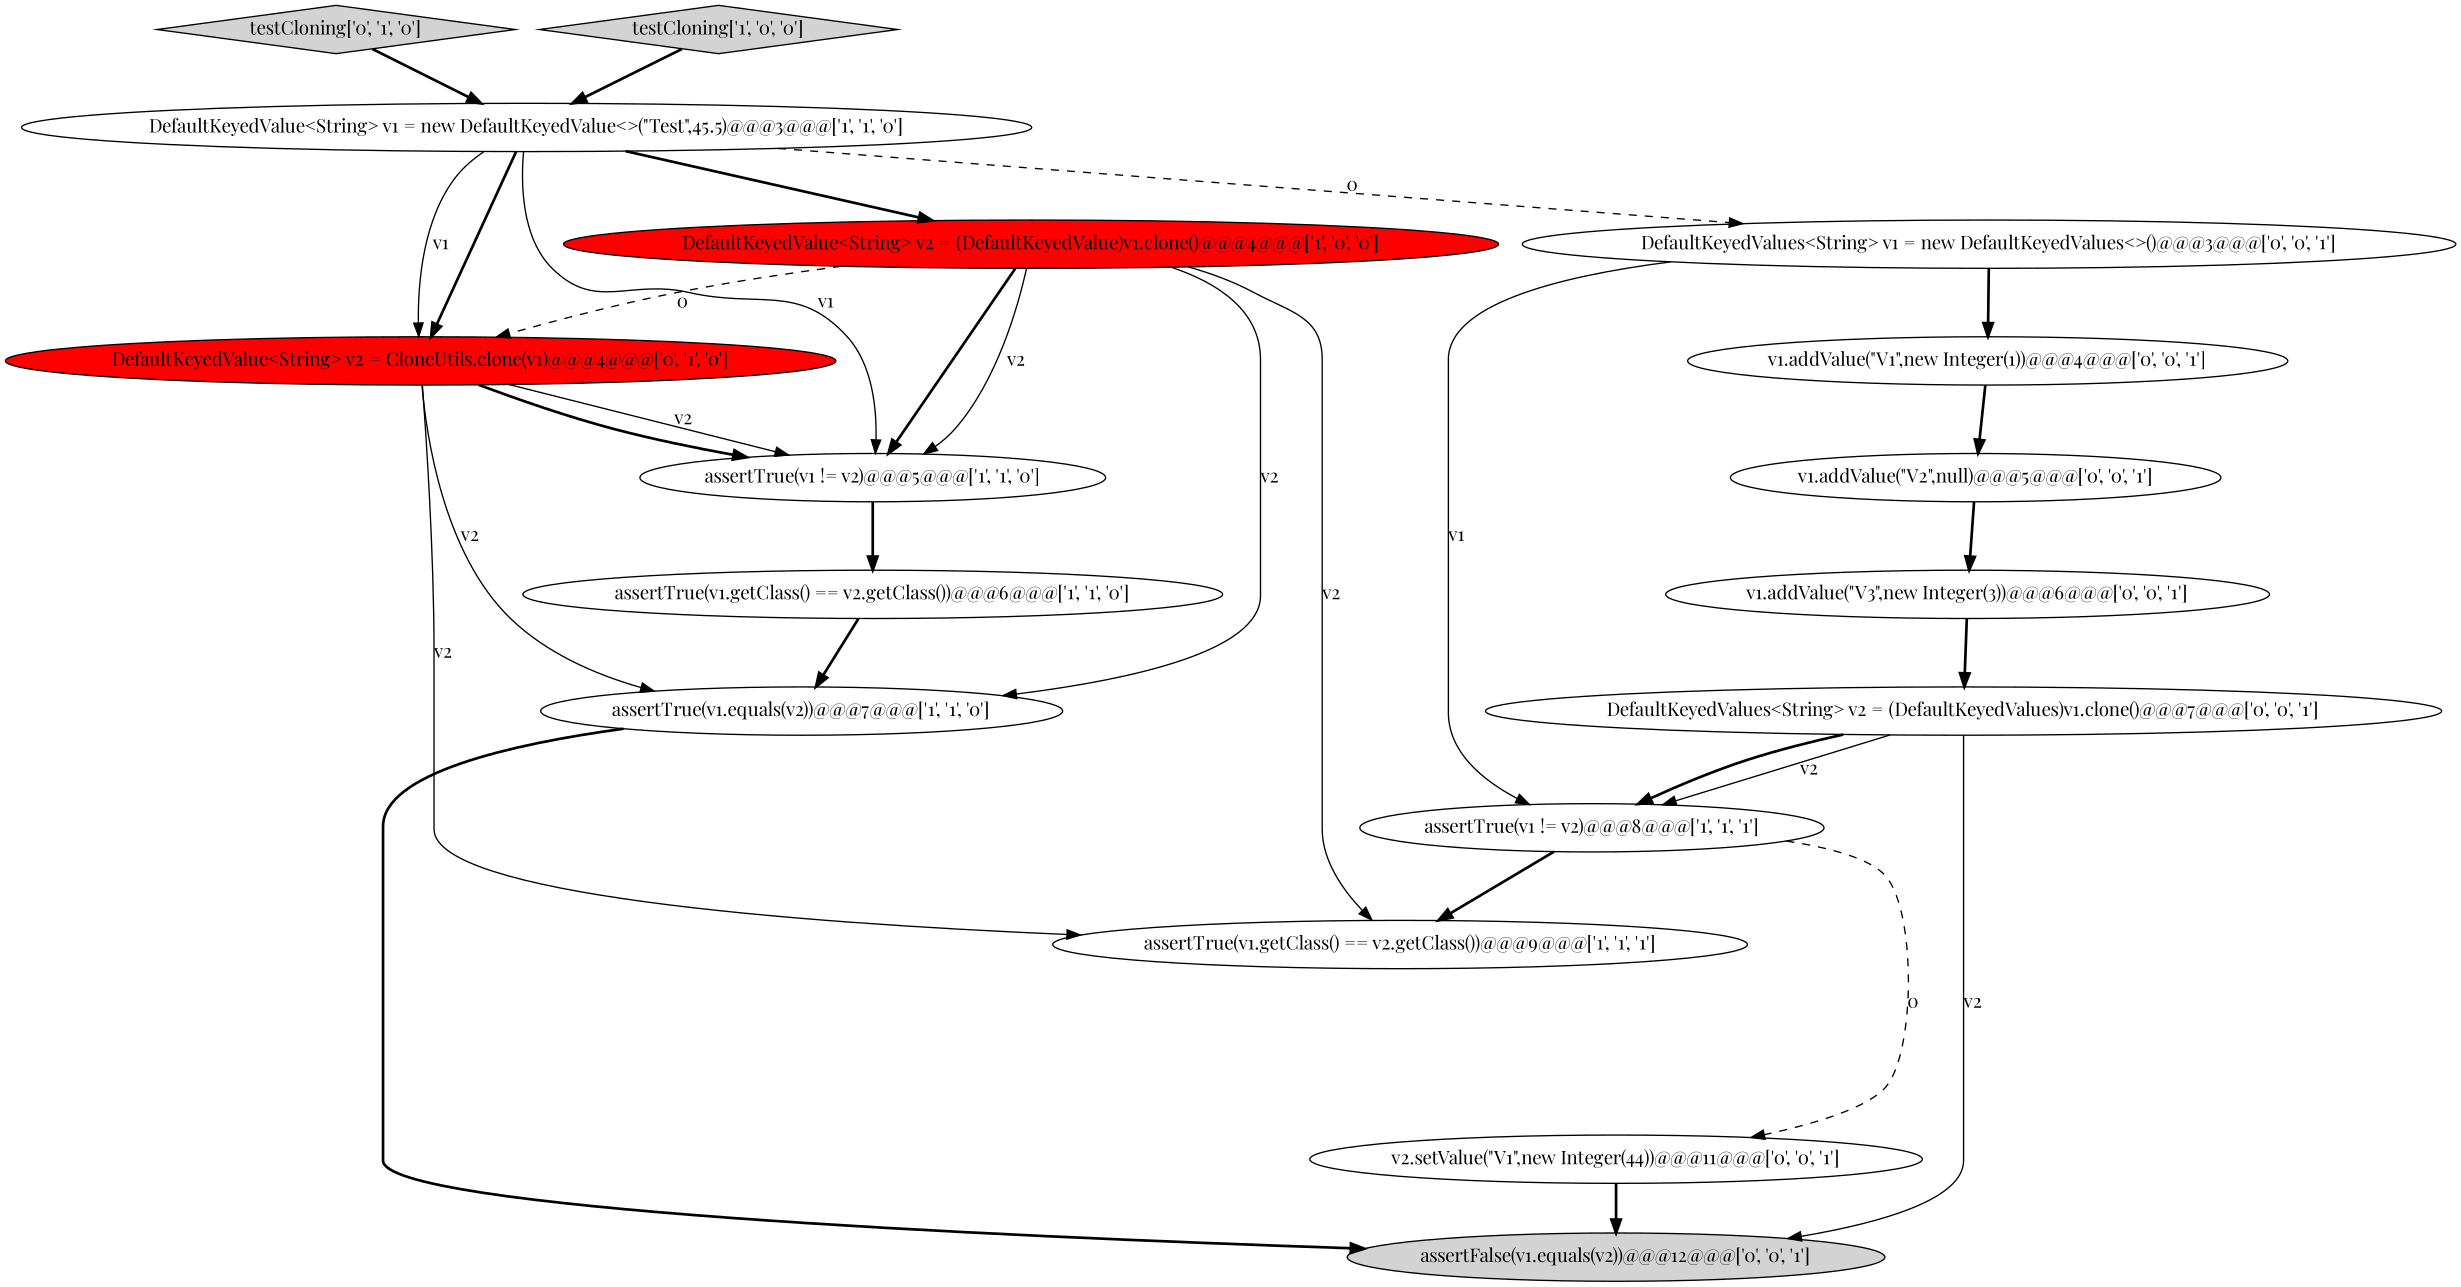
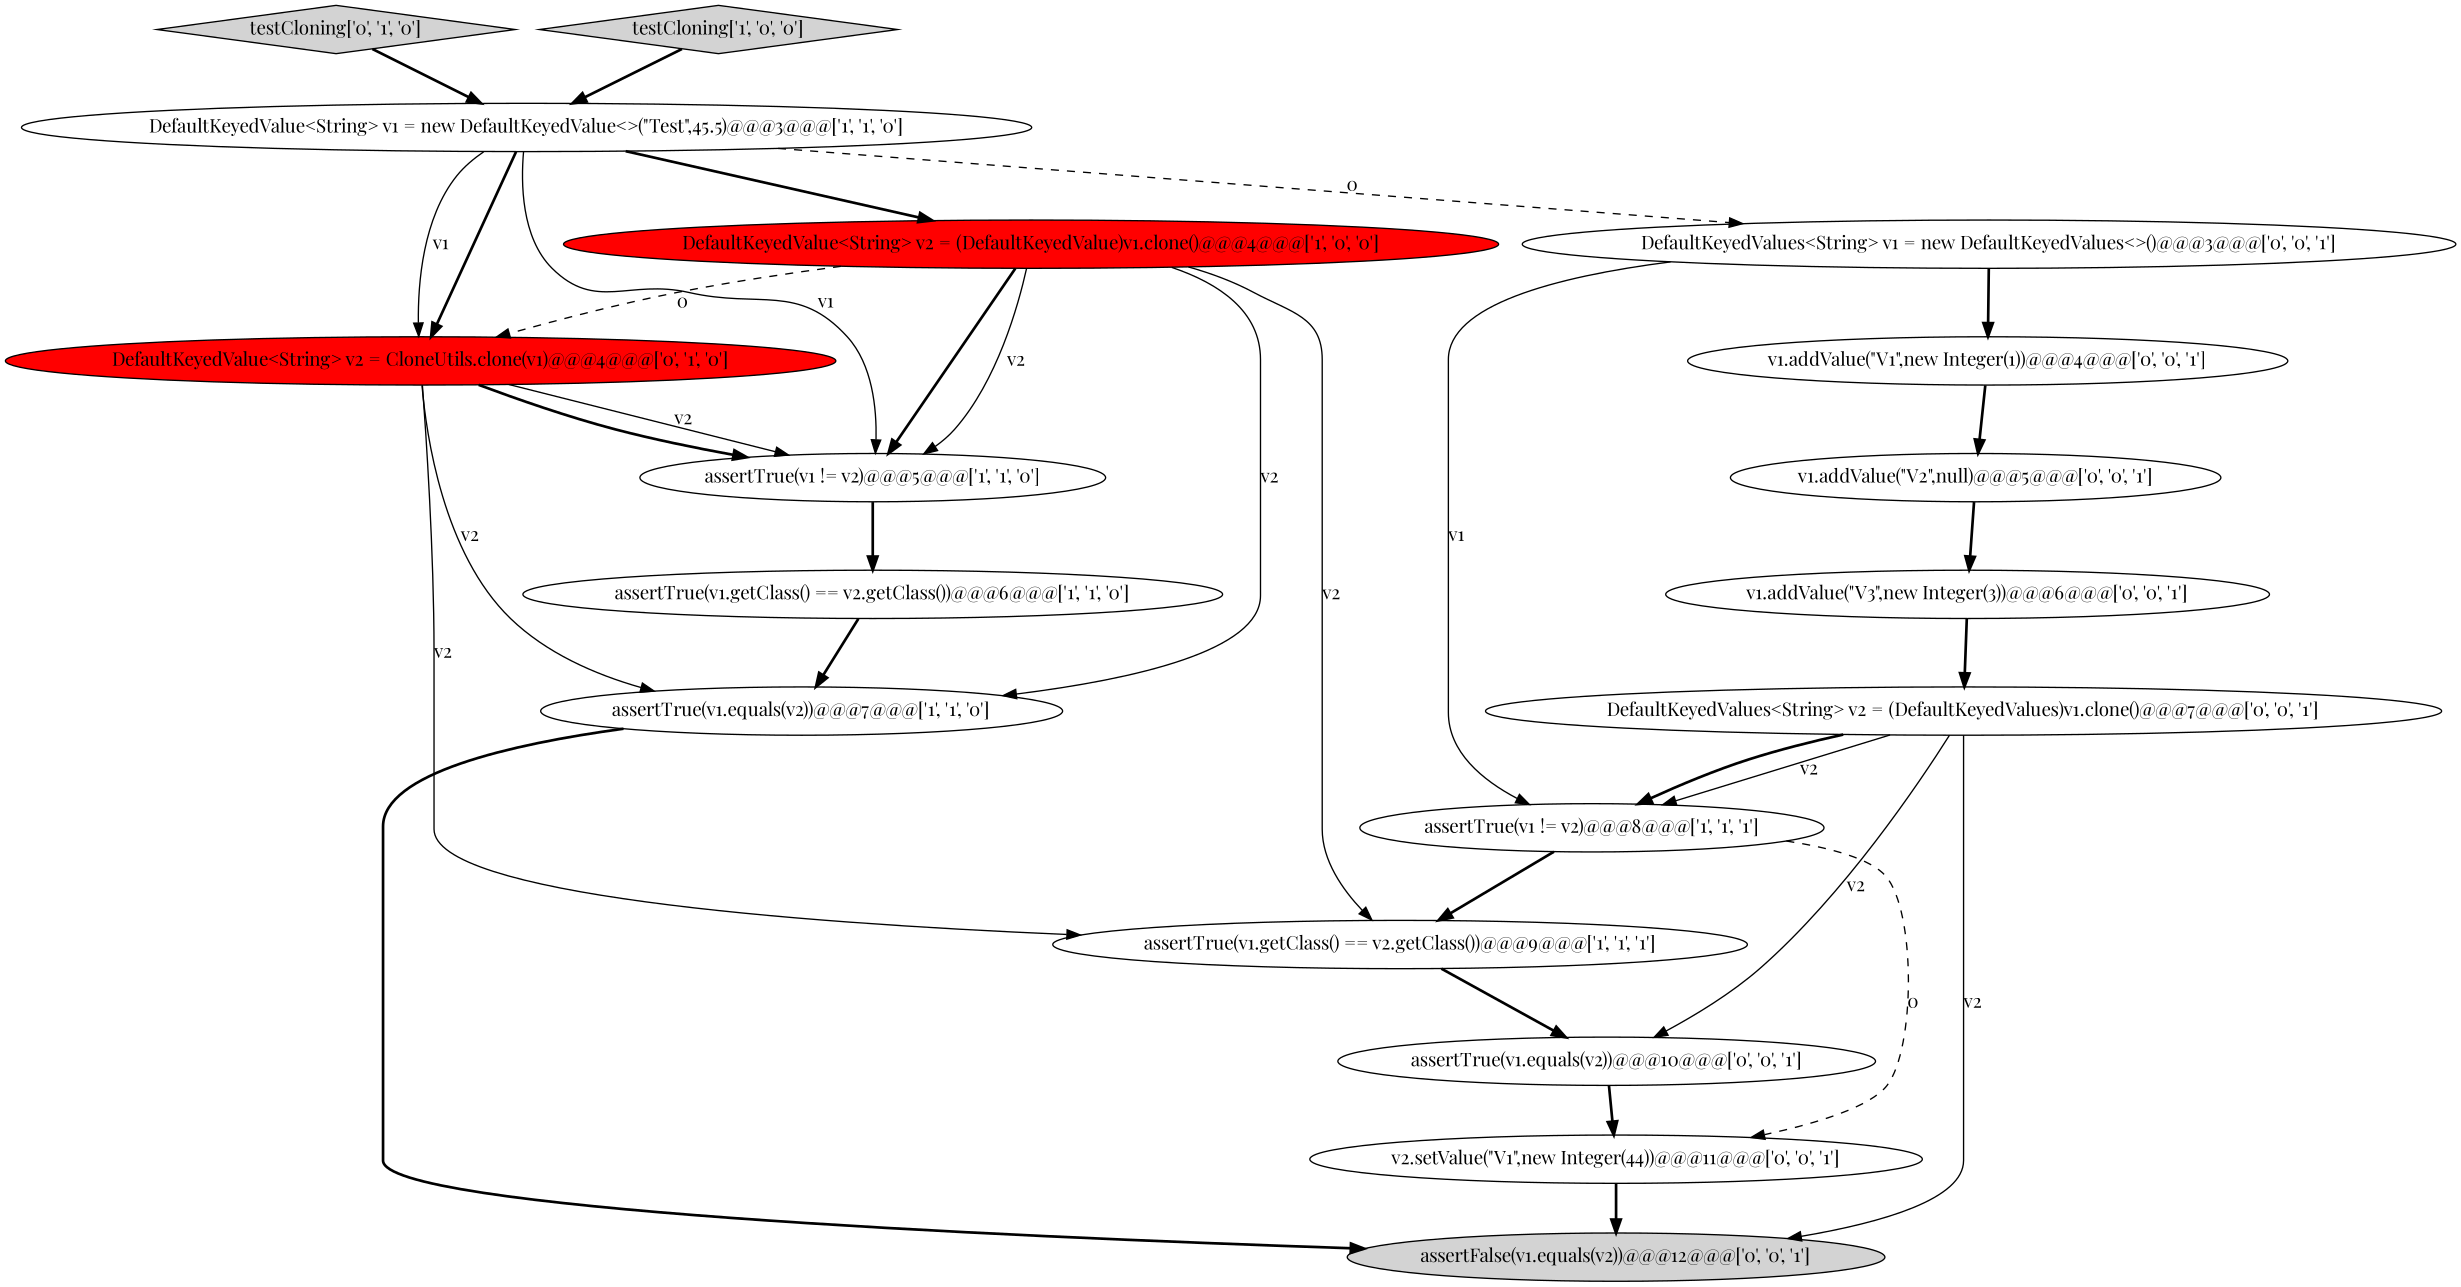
none -> (1607, 1061)
